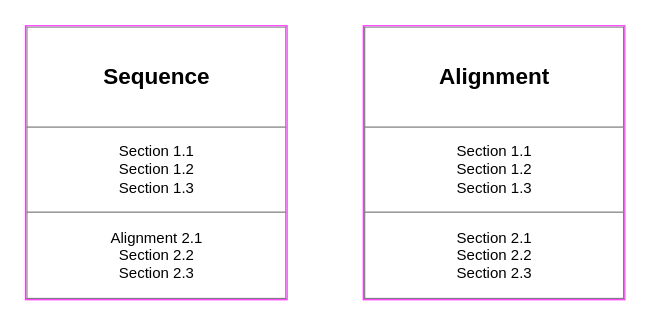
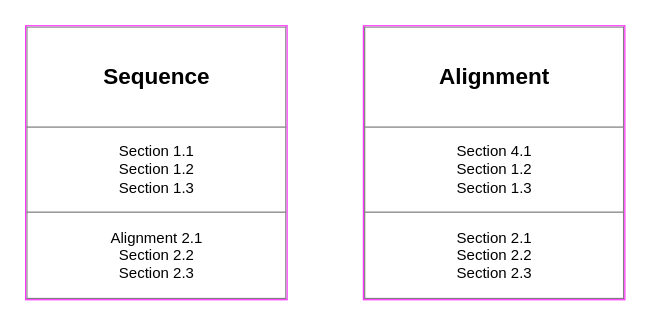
(403, 89) -> (403, 89)
